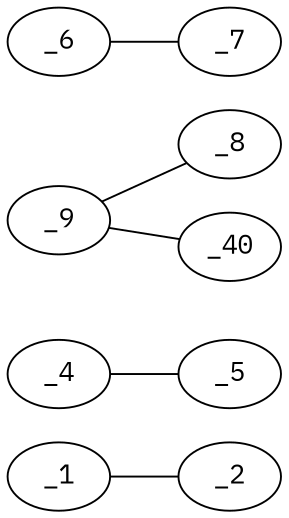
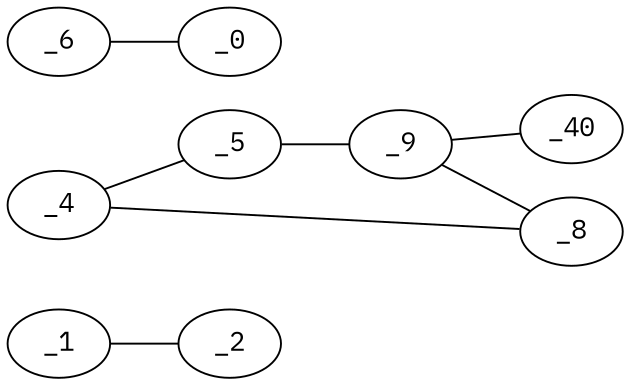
(230, 42) -> (230, 42)
none -> (315, 144)
none -> (315, 218)
